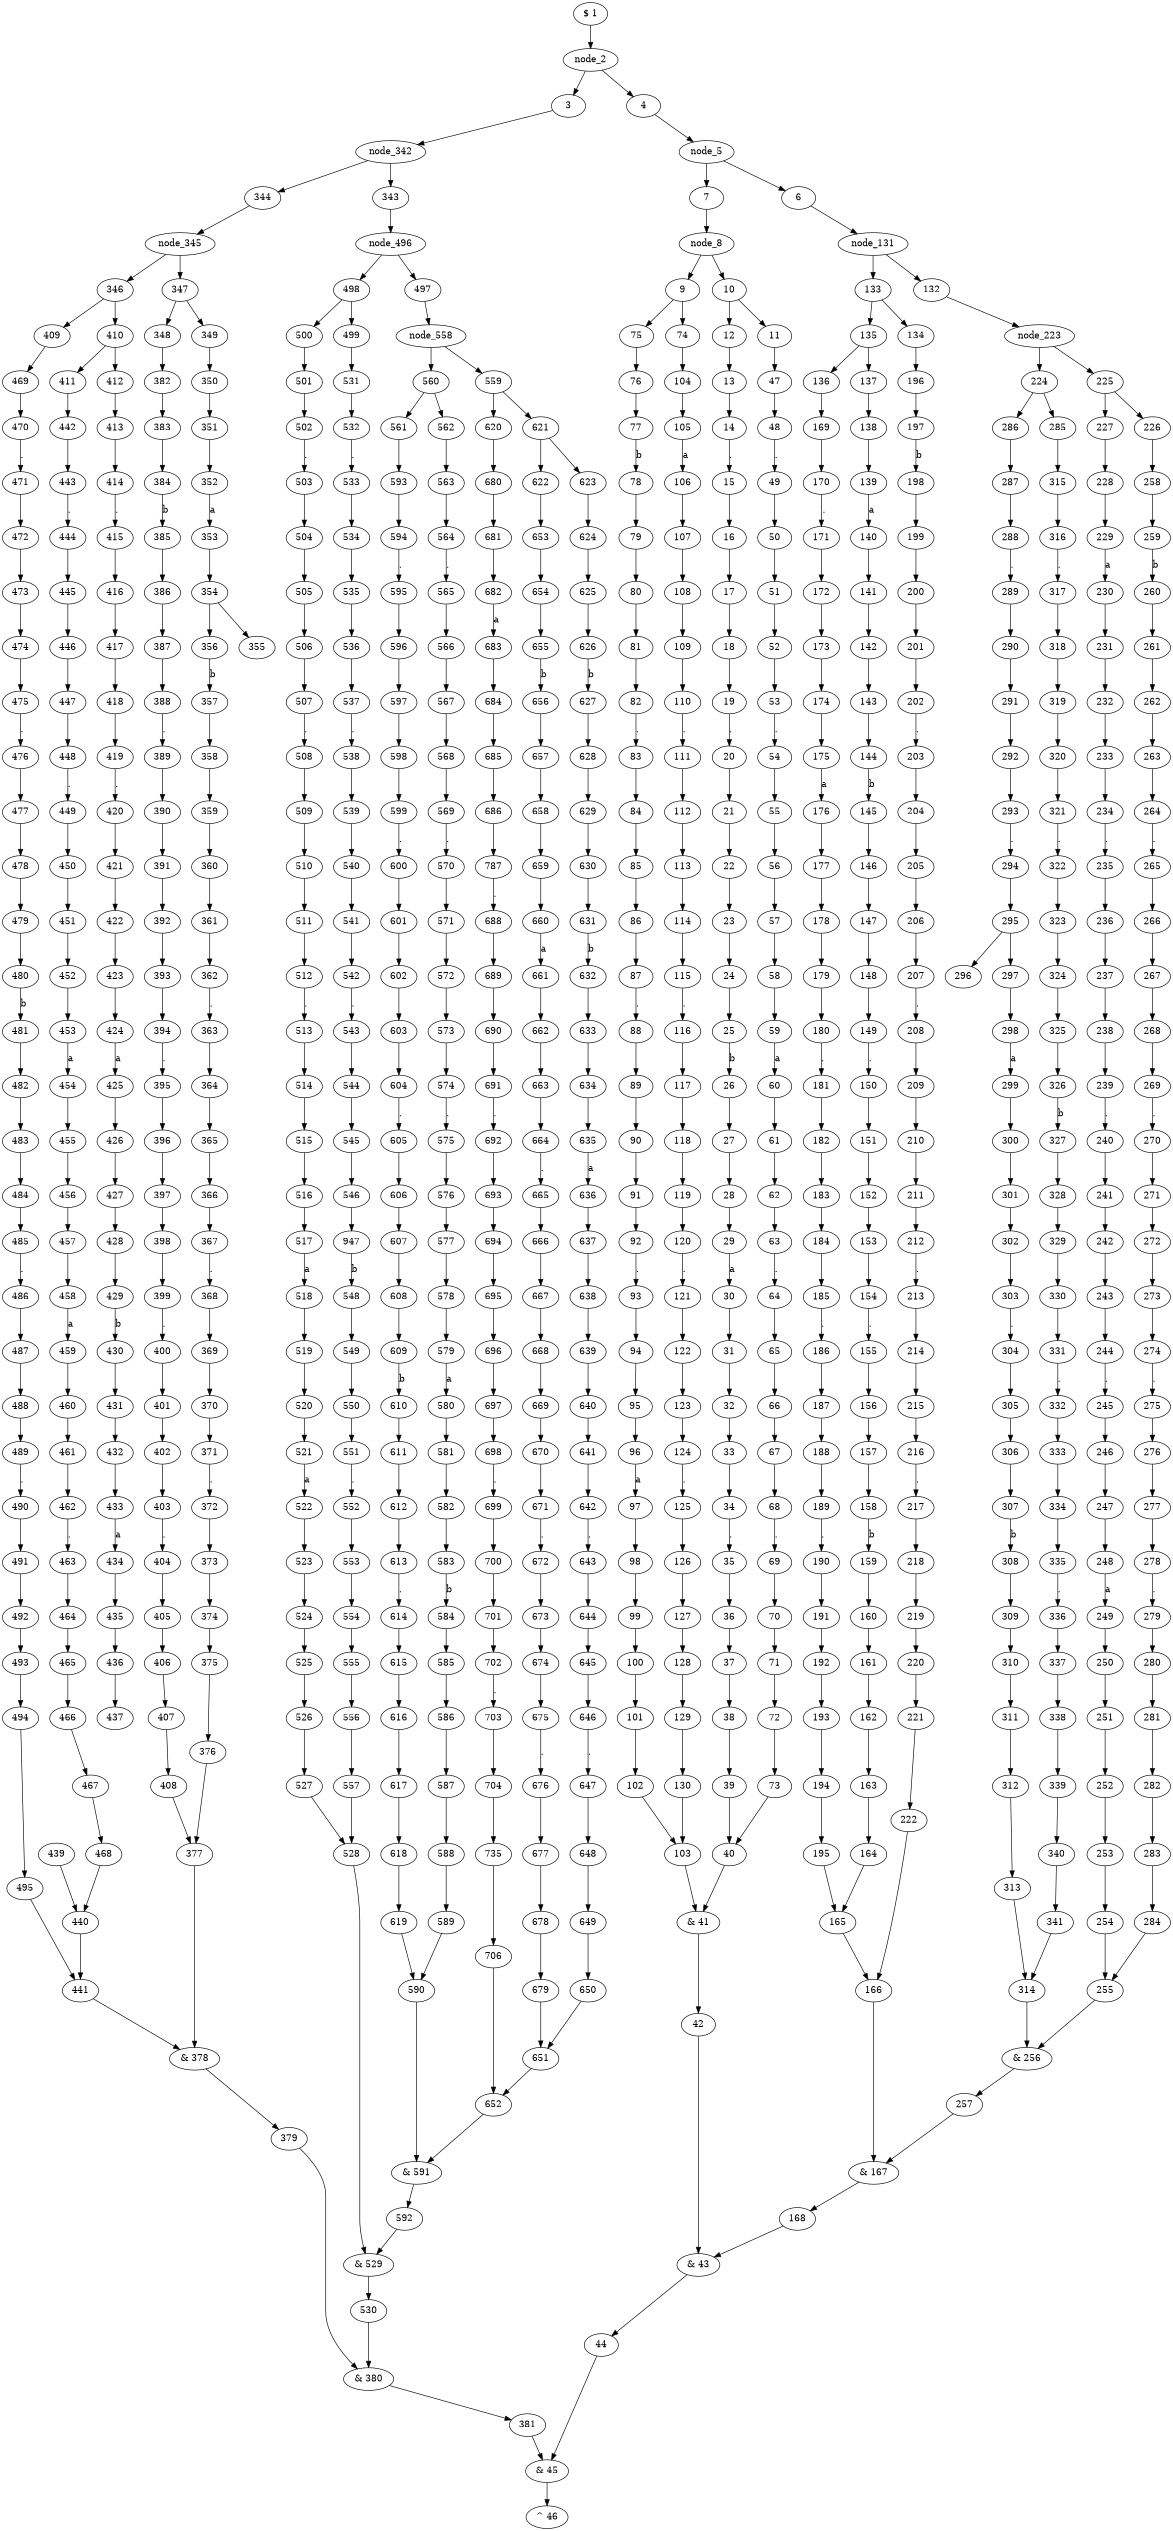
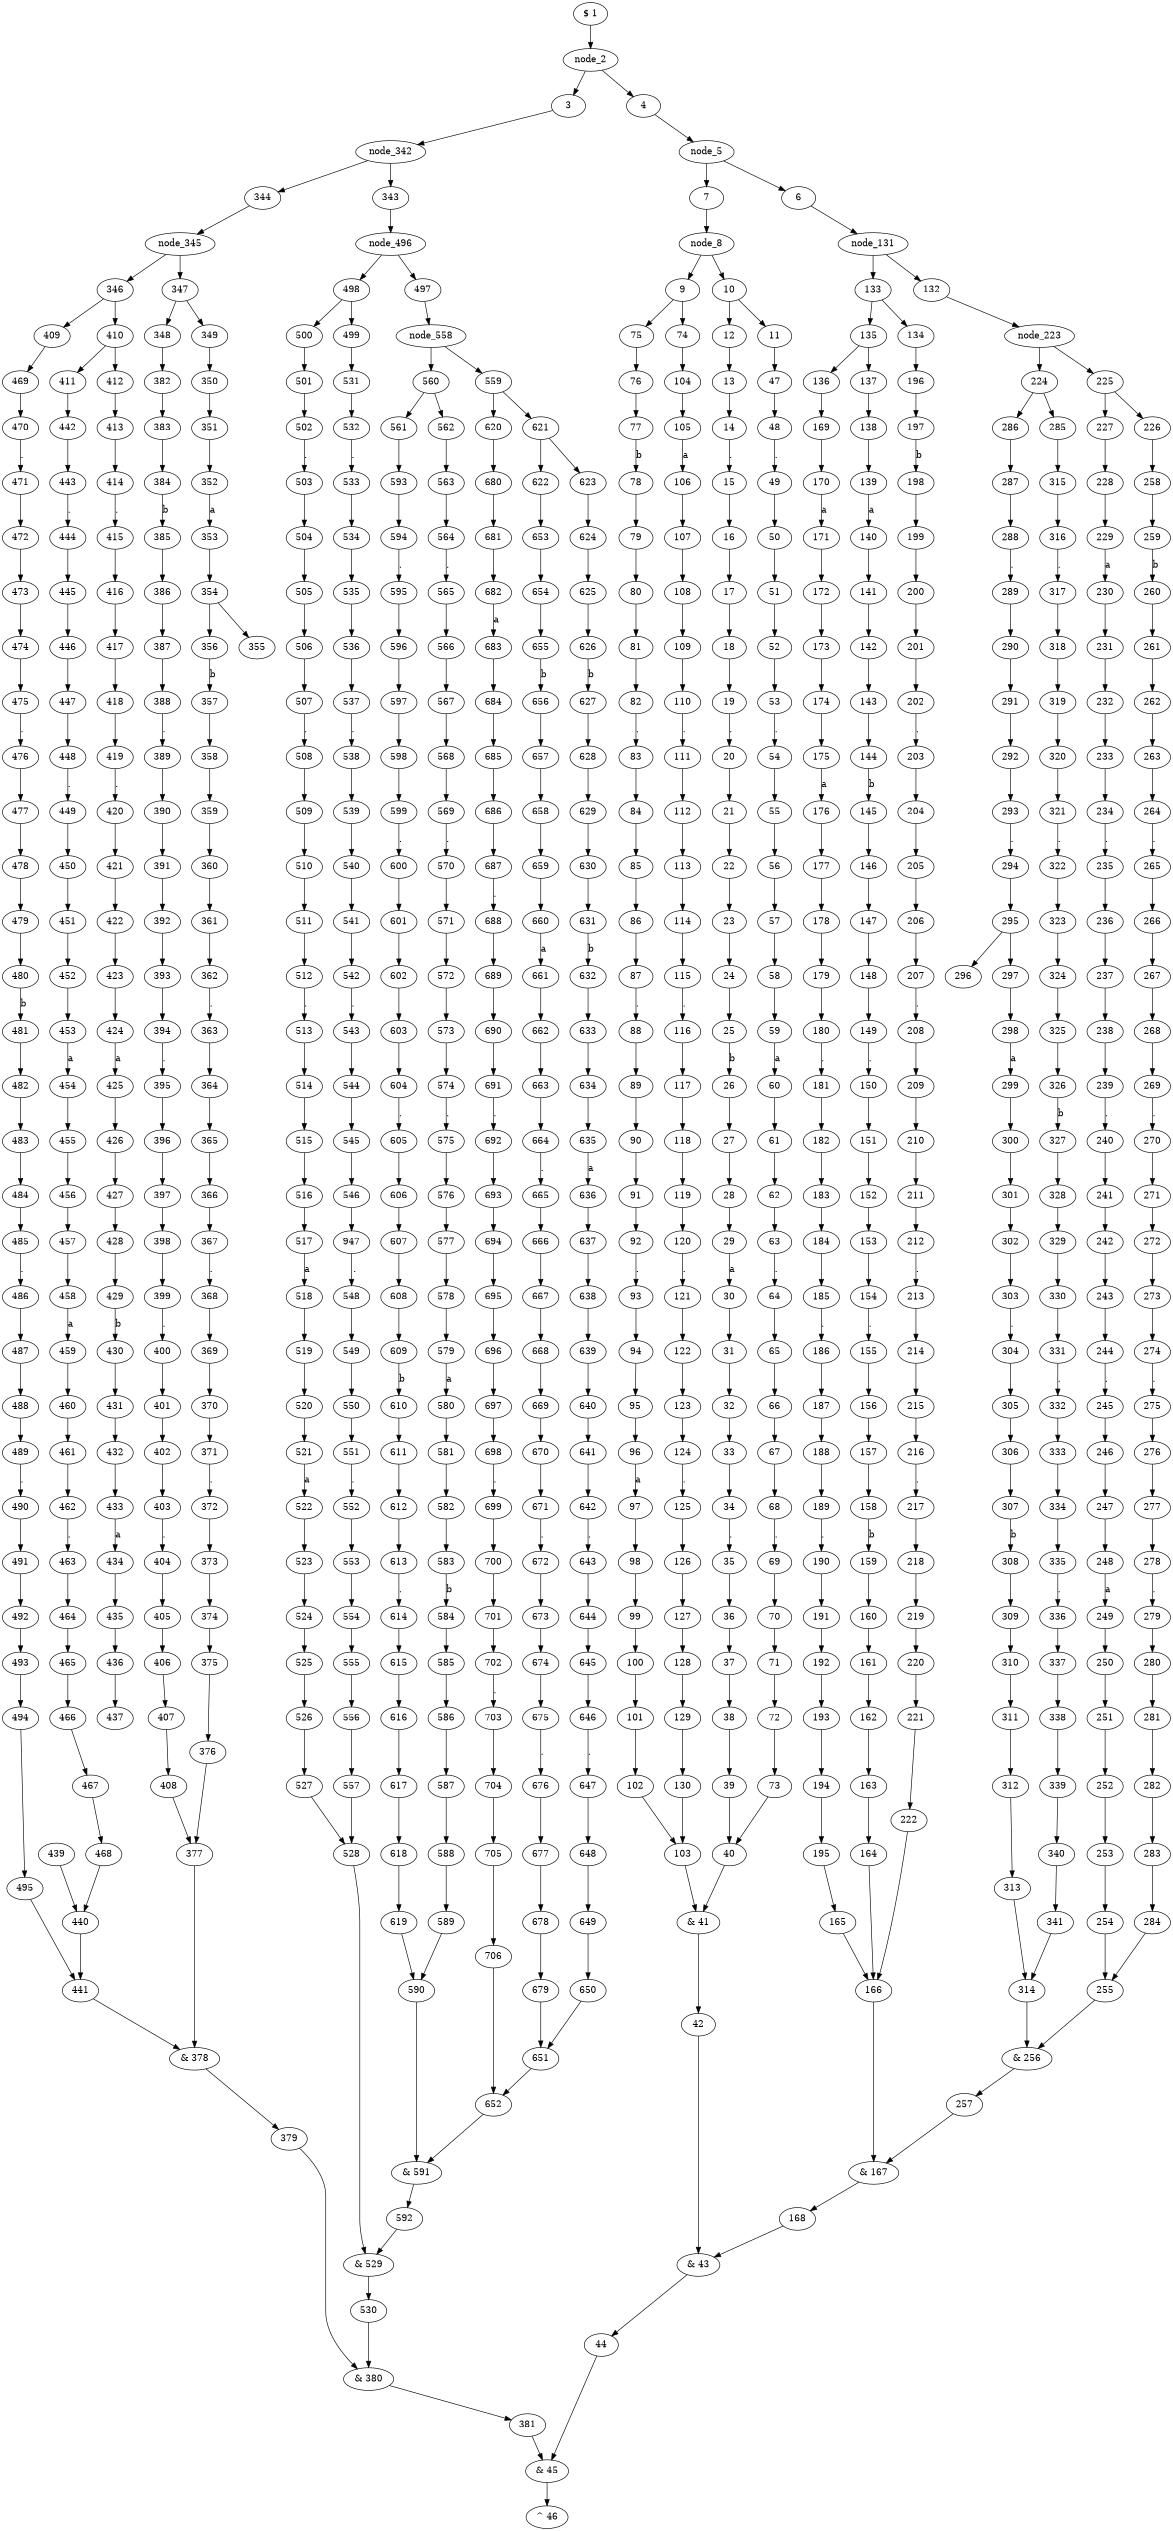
(824, 510) -> (824, 510)
(493, 867) -> (493, 867)
(355, 1270) -> (355, 1270)
(493, 1854) -> (493, 1854)
(855, 1886) -> (871, 1919)
